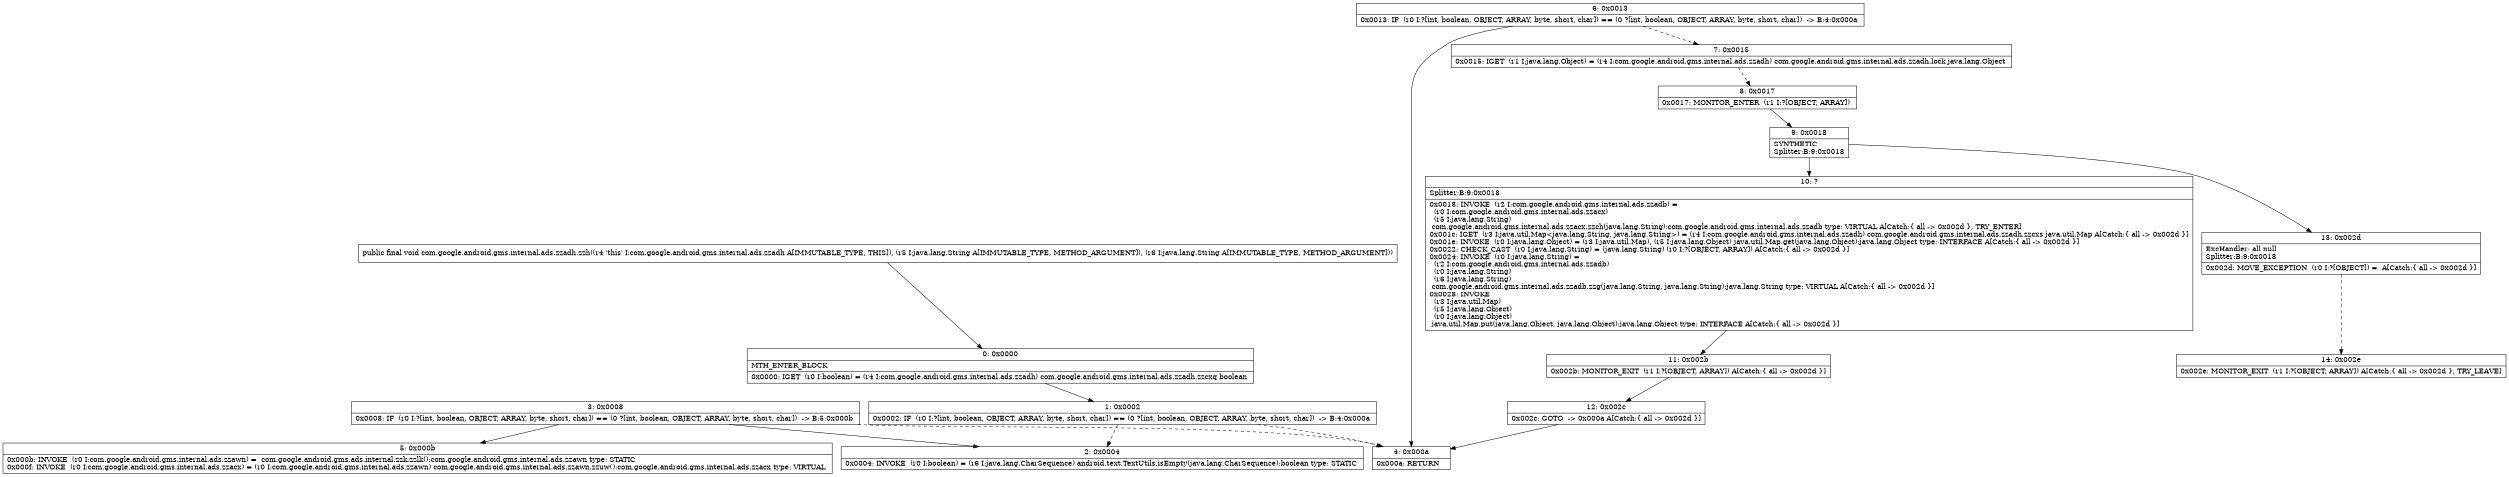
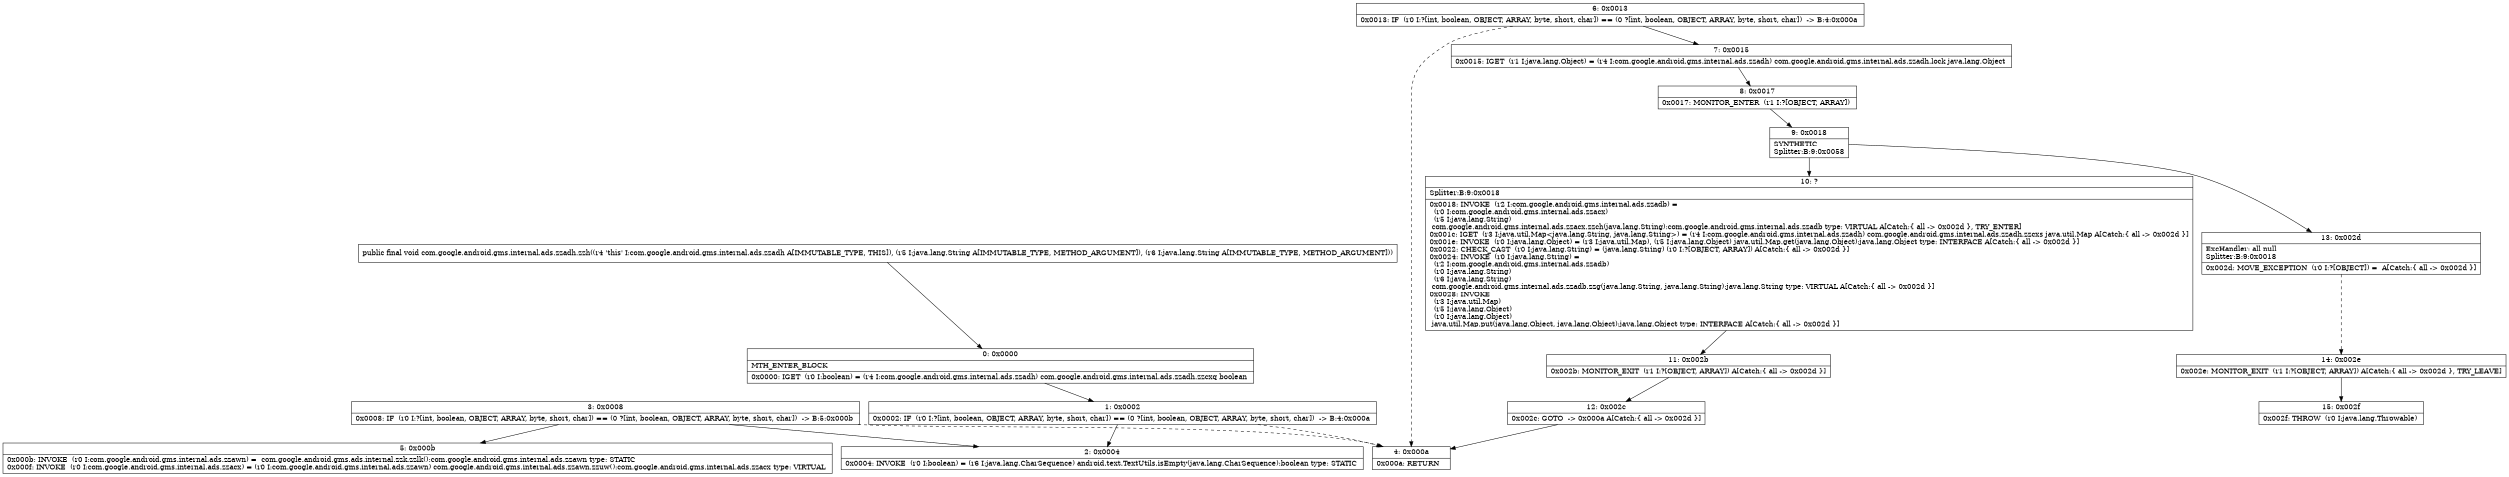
(1668, 35) -> (1668, 35)
(1743, 75) -> (1743, 75)
(1809, 152) -> (1809, 152)
(1411, 201) -> (1411, 201)
none -> (2341, 413)
(1113, 433) -> (1113, 433)
